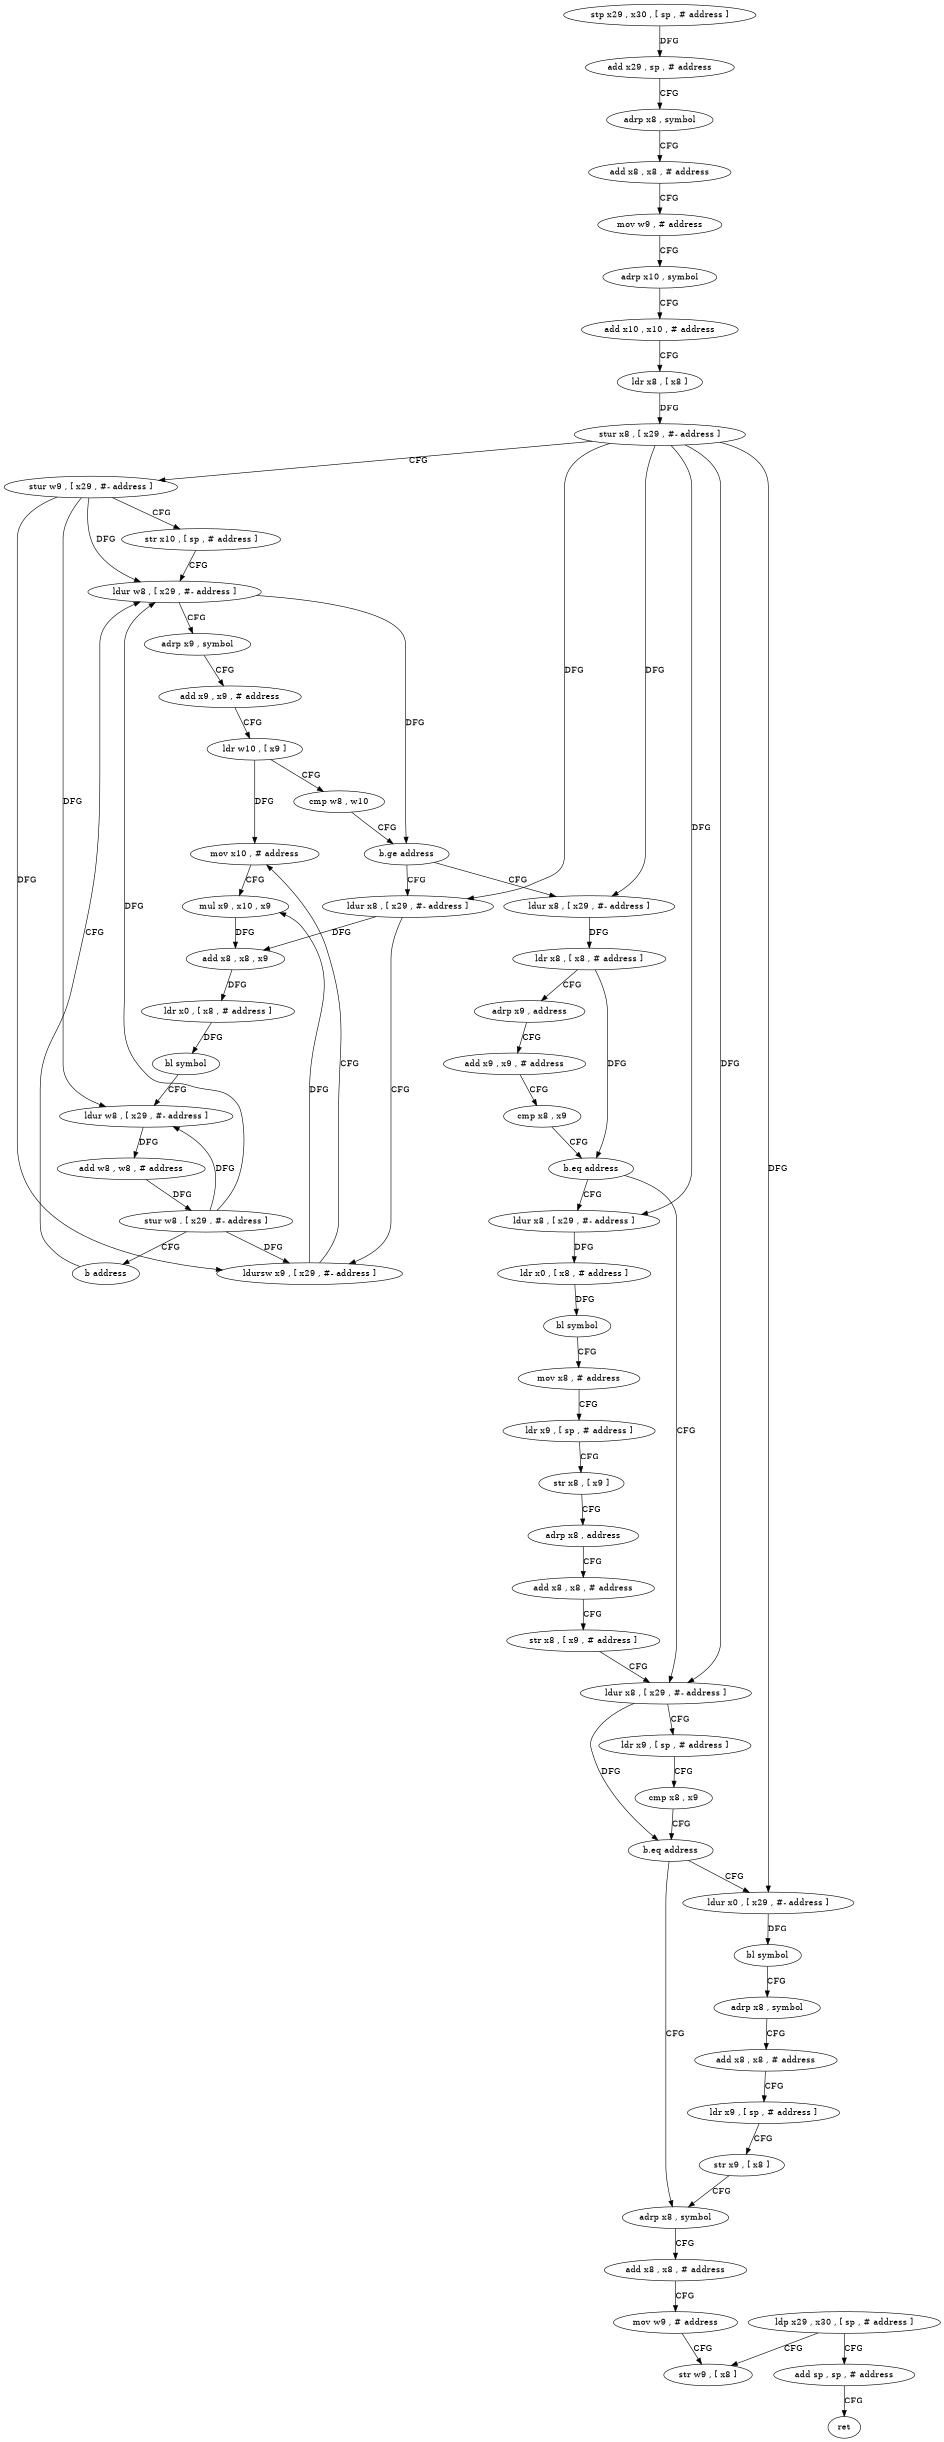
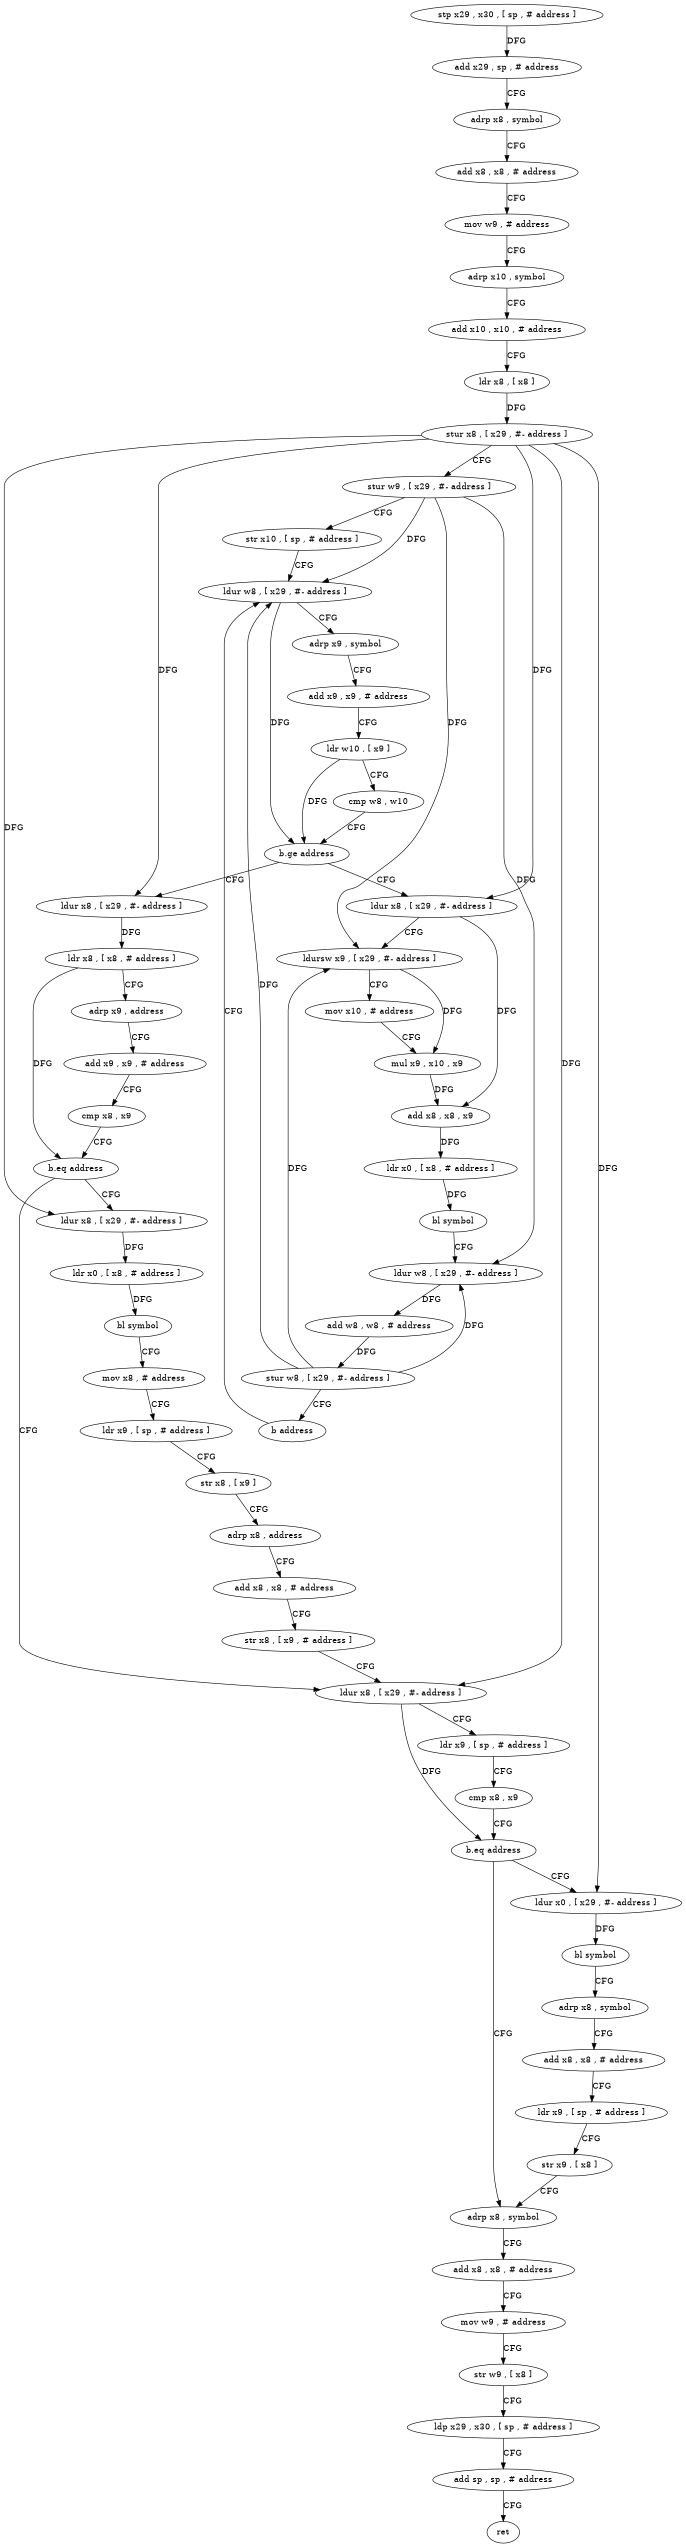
(255, 799) -> (308, 792)
(778, 2348) -> (503, 2398)
